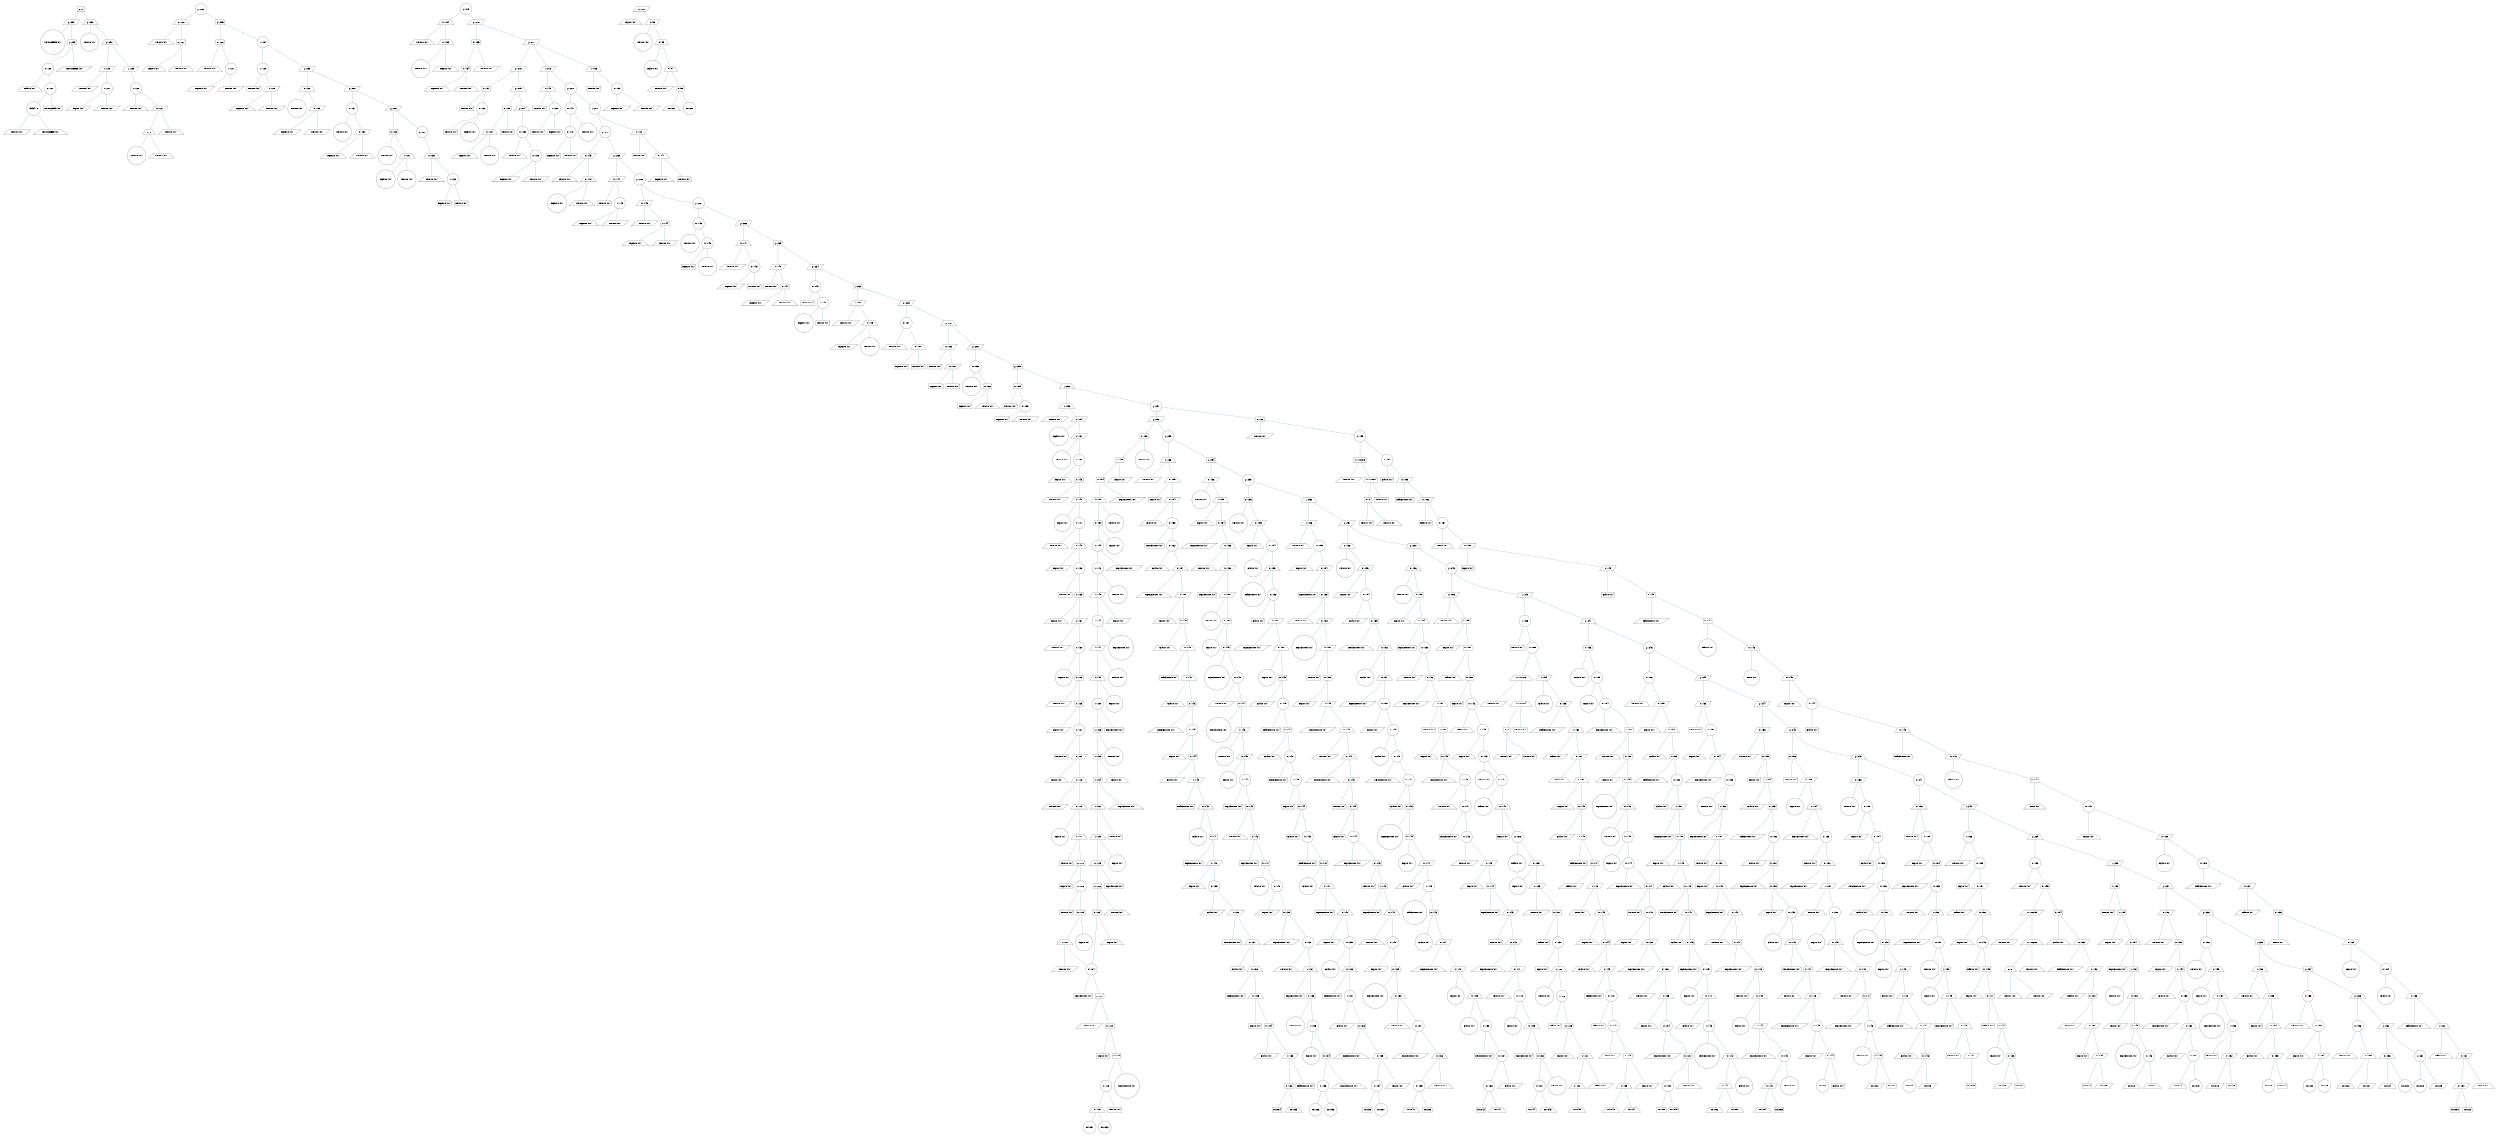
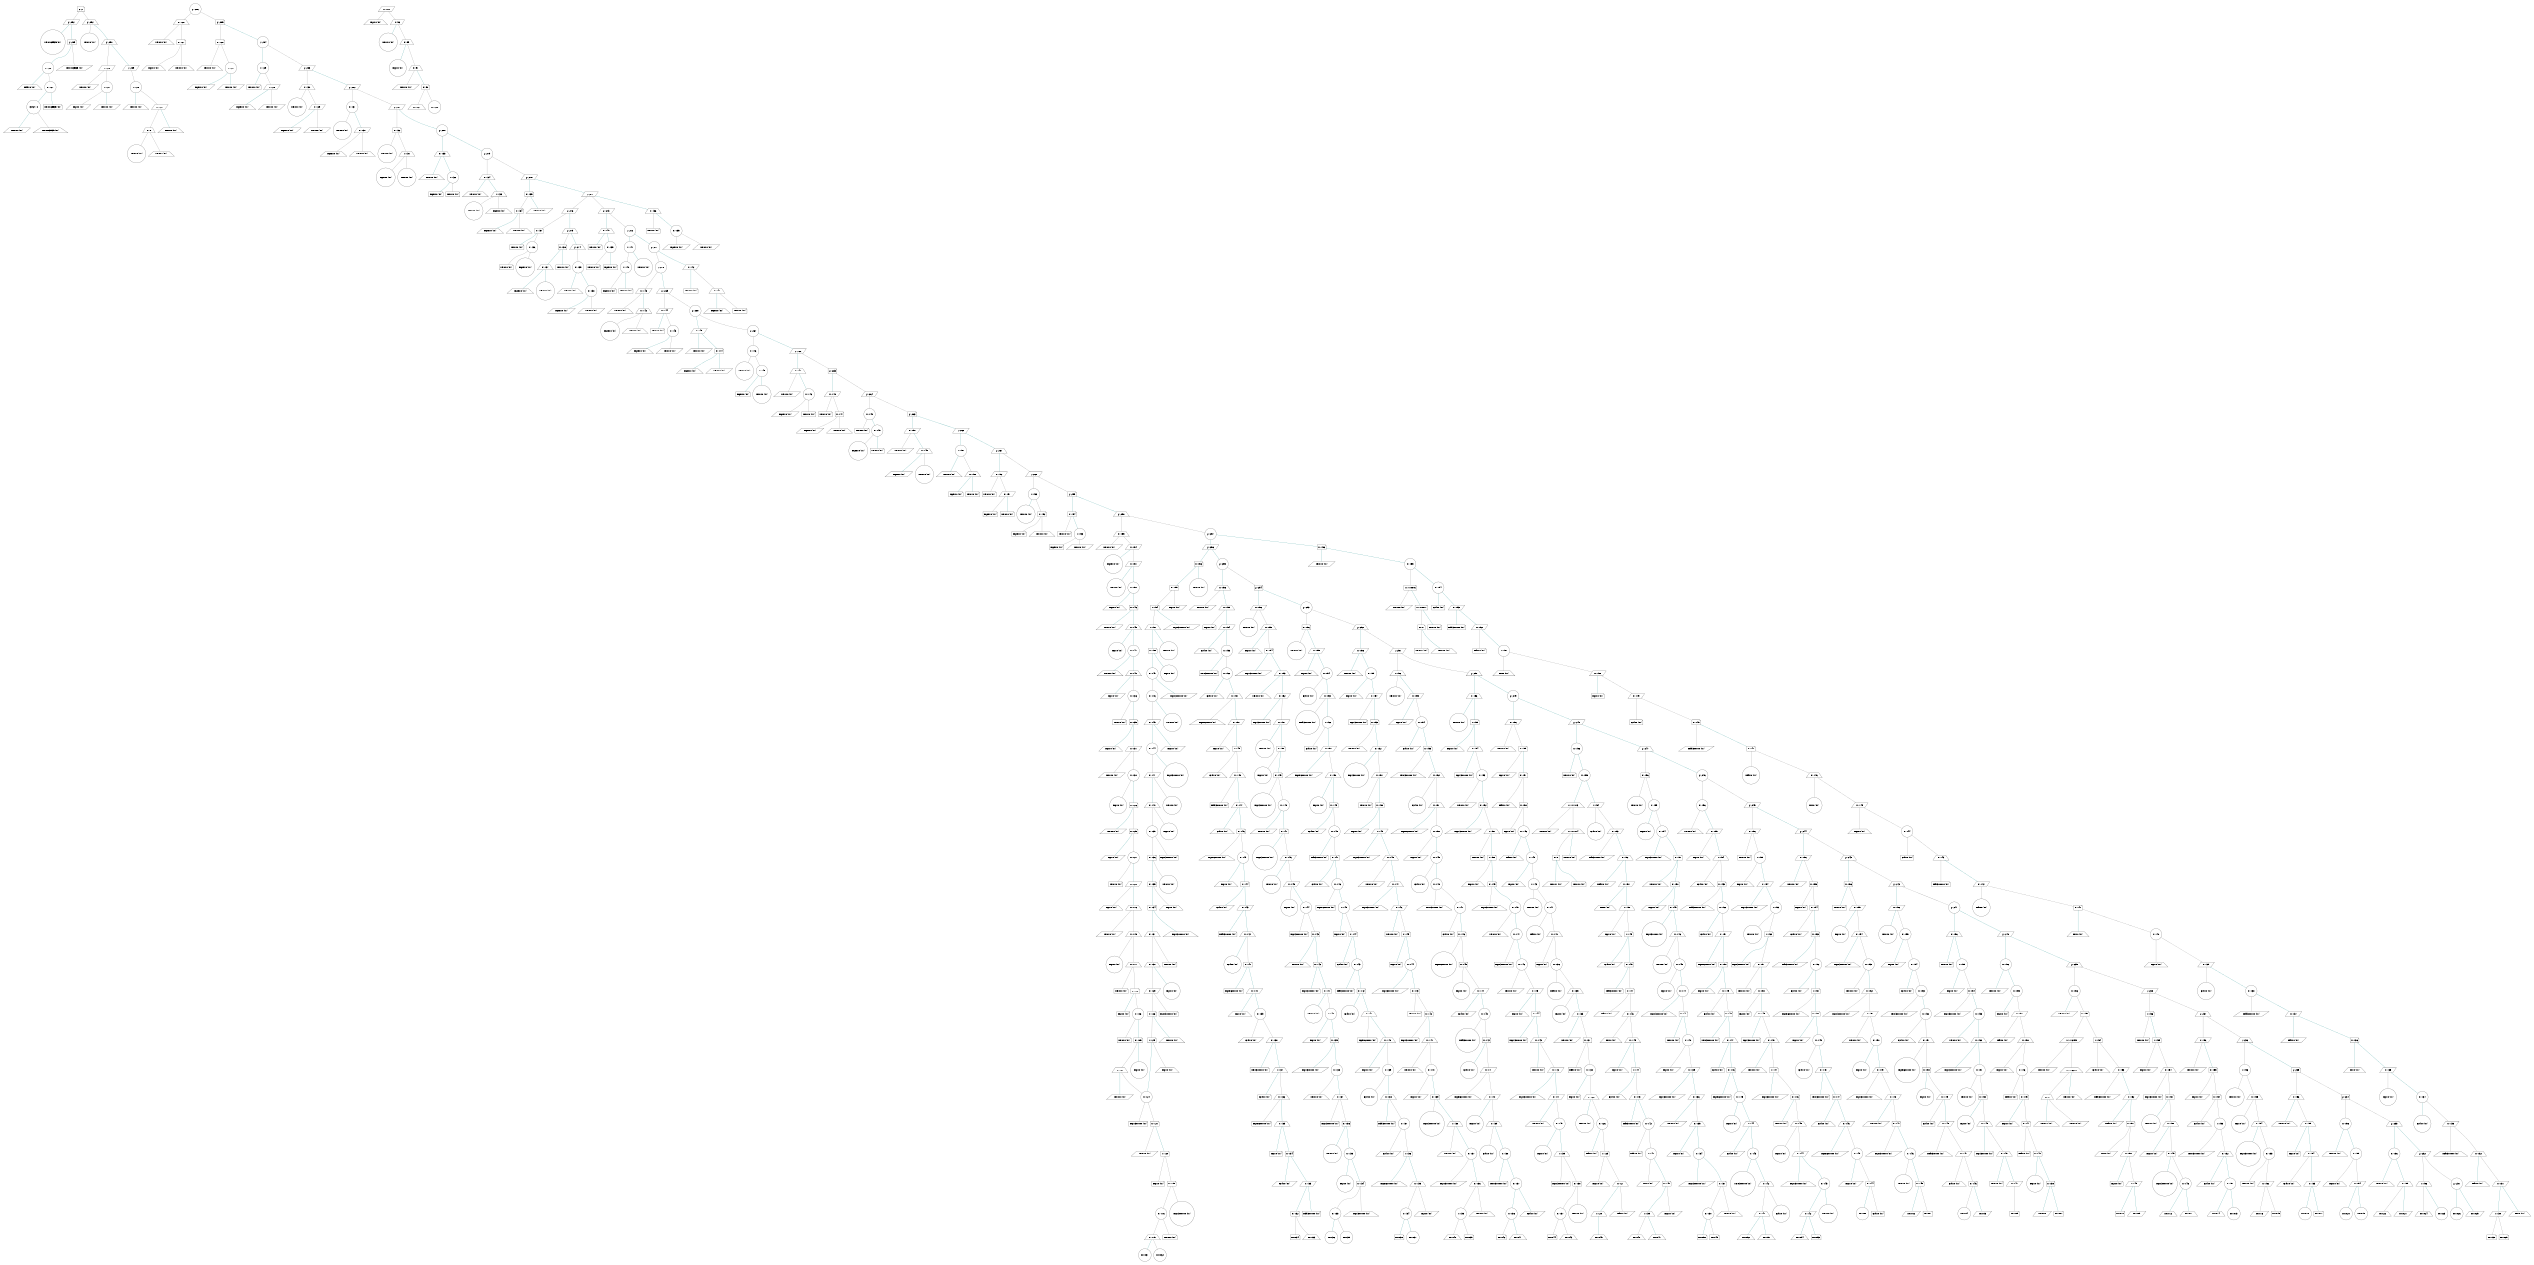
none -> (465, 142)
